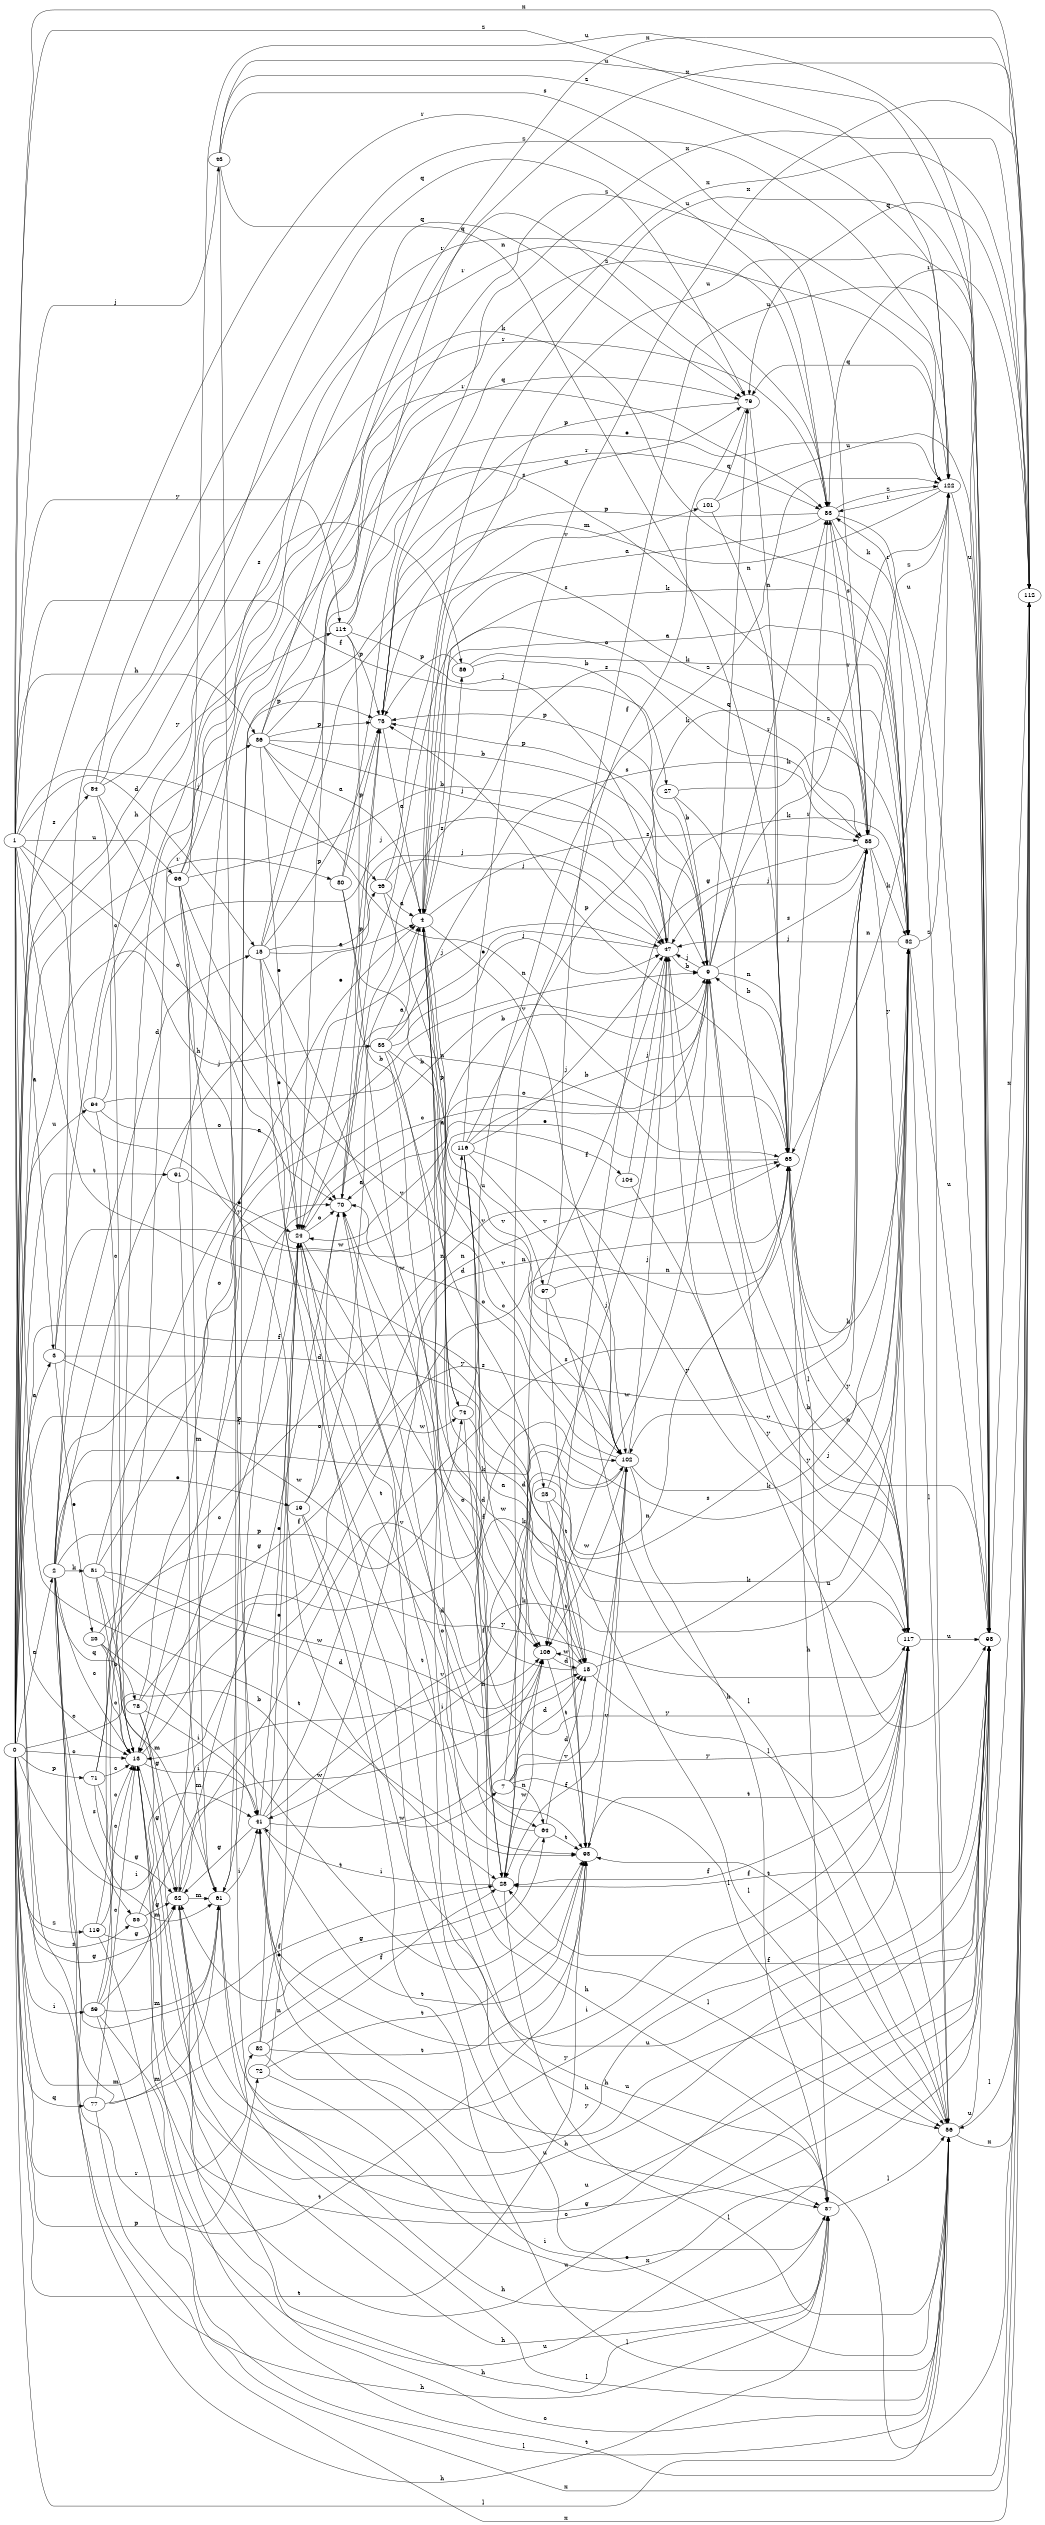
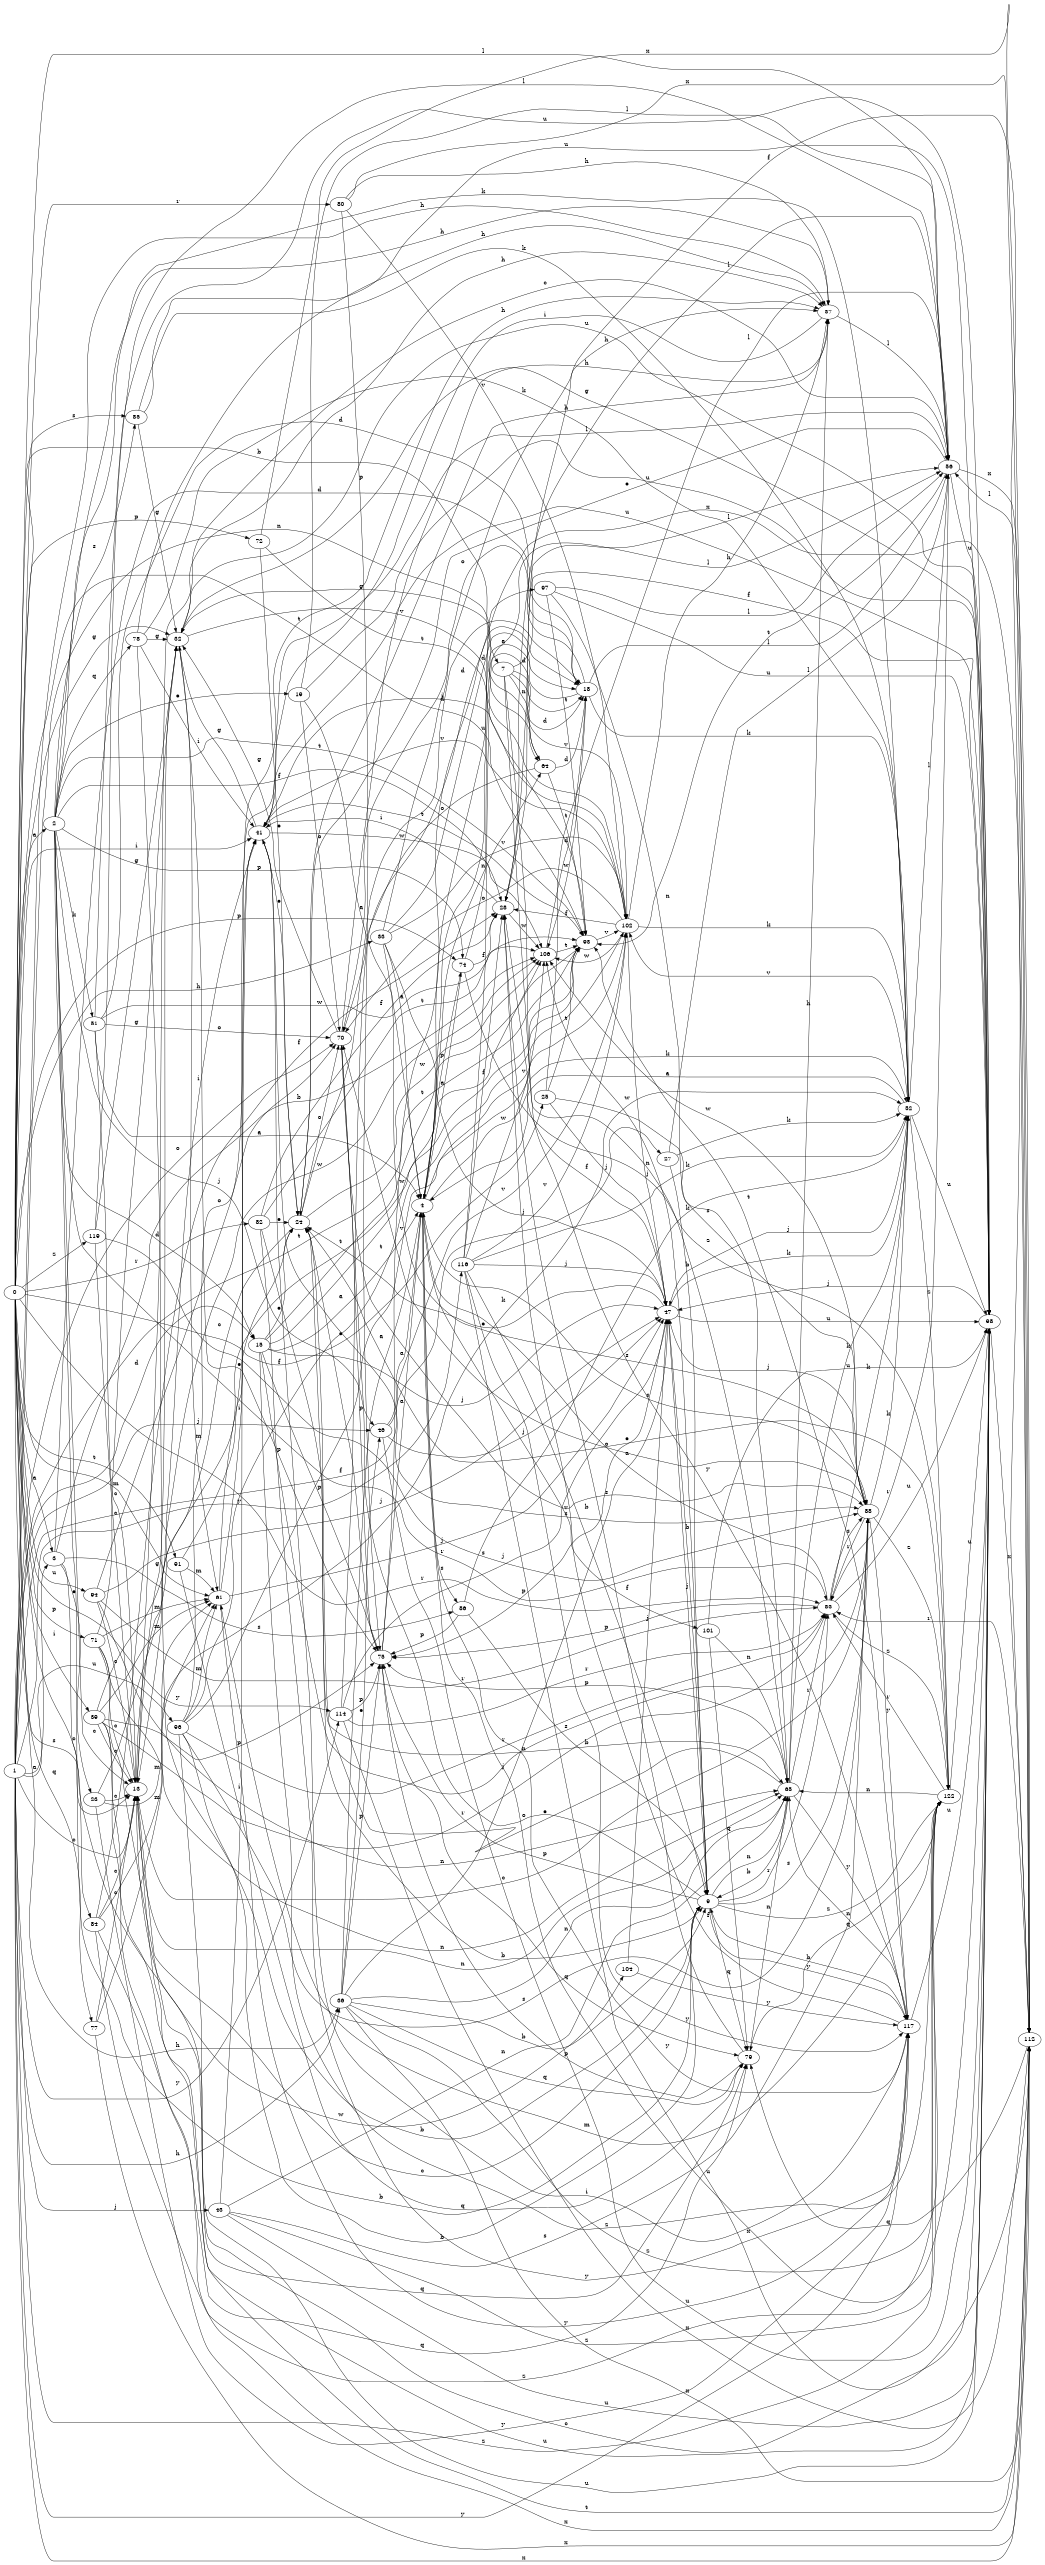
(708, 881) -> (708, 1109)
(279, 986) -> (363, 1718)
(299, 1480) -> (299, 1097)
none -> (250, 1742)
